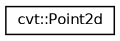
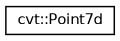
(60, 21) -> (60, 21)
